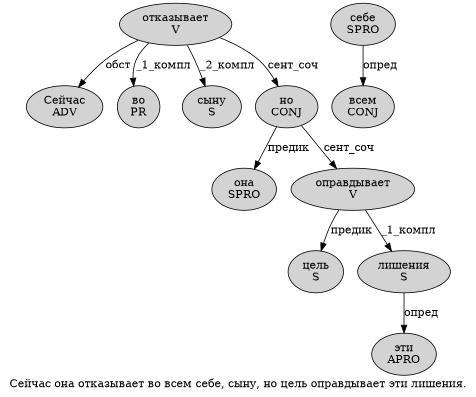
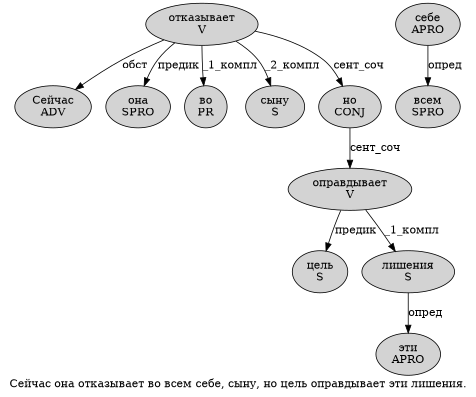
(363, 24) -> (428, 24)
(363, 107) -> (428, 107)
(267, 144) -> (159, 59)
